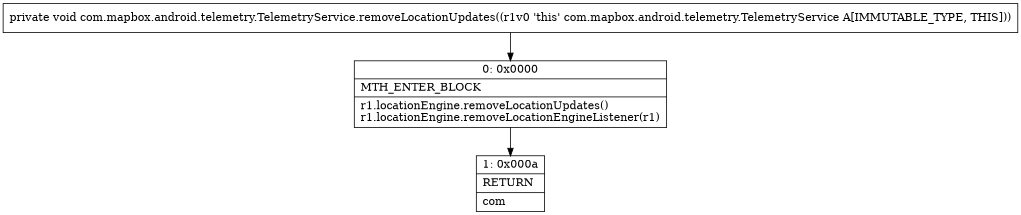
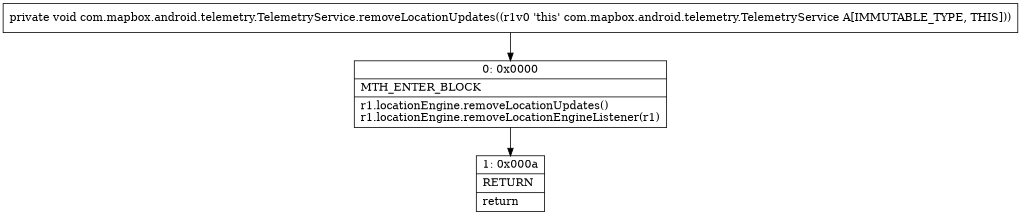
(494, 202) -> (501, 202)
